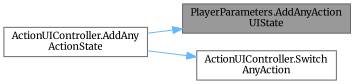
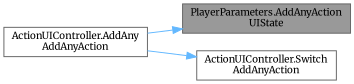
(76, 42) -> (76, 42)
(267, 65) -> (267, 65)
